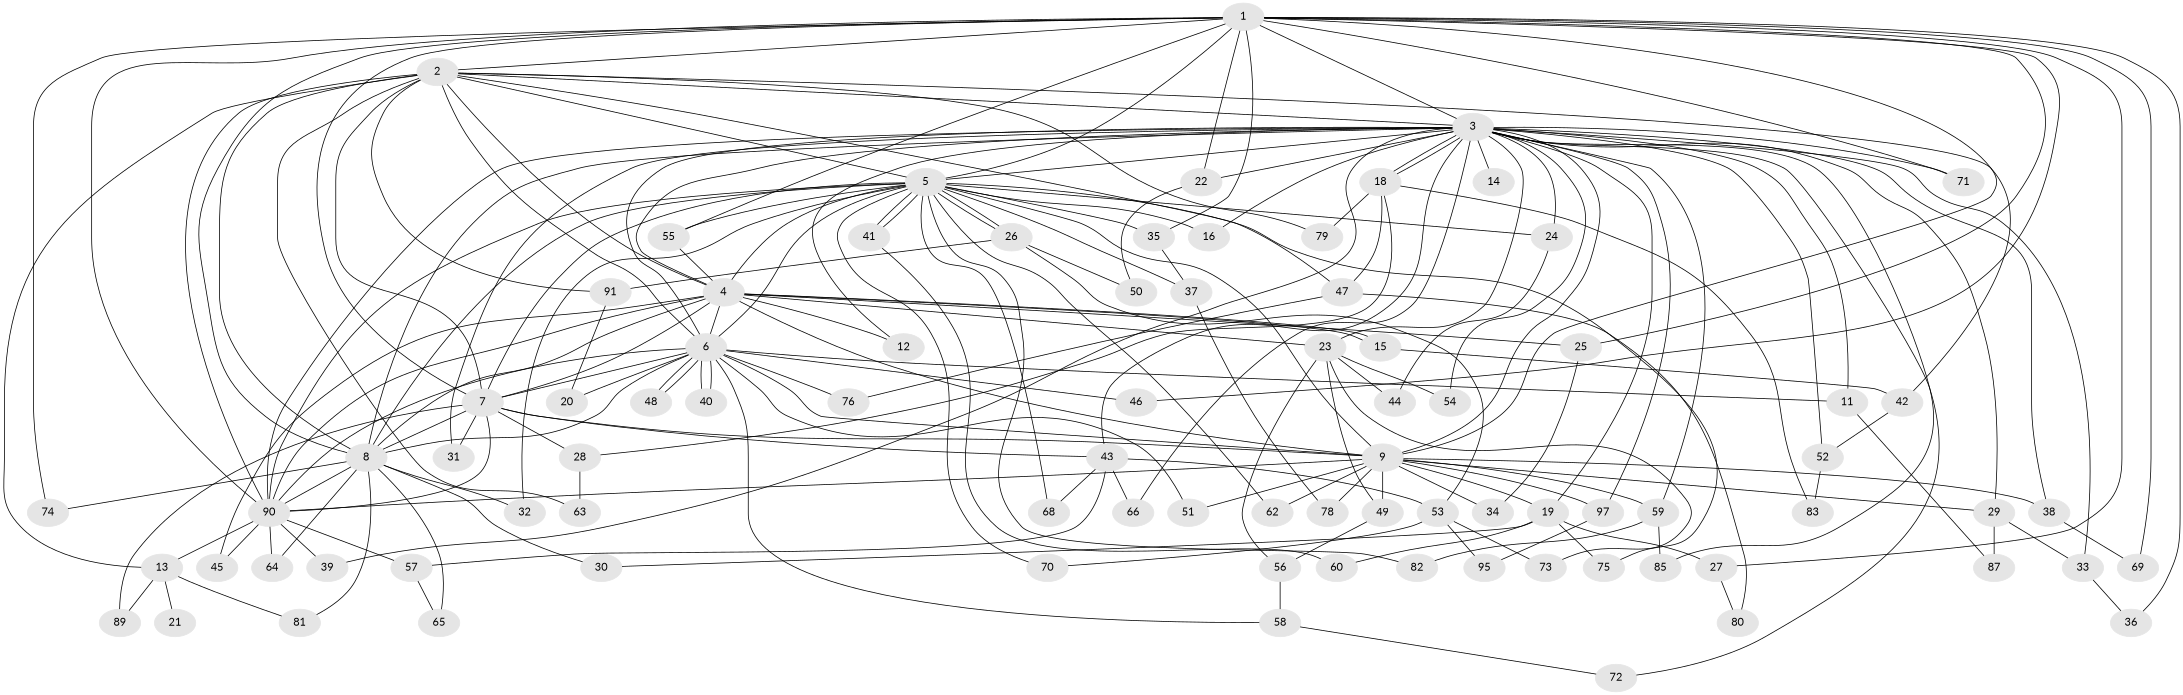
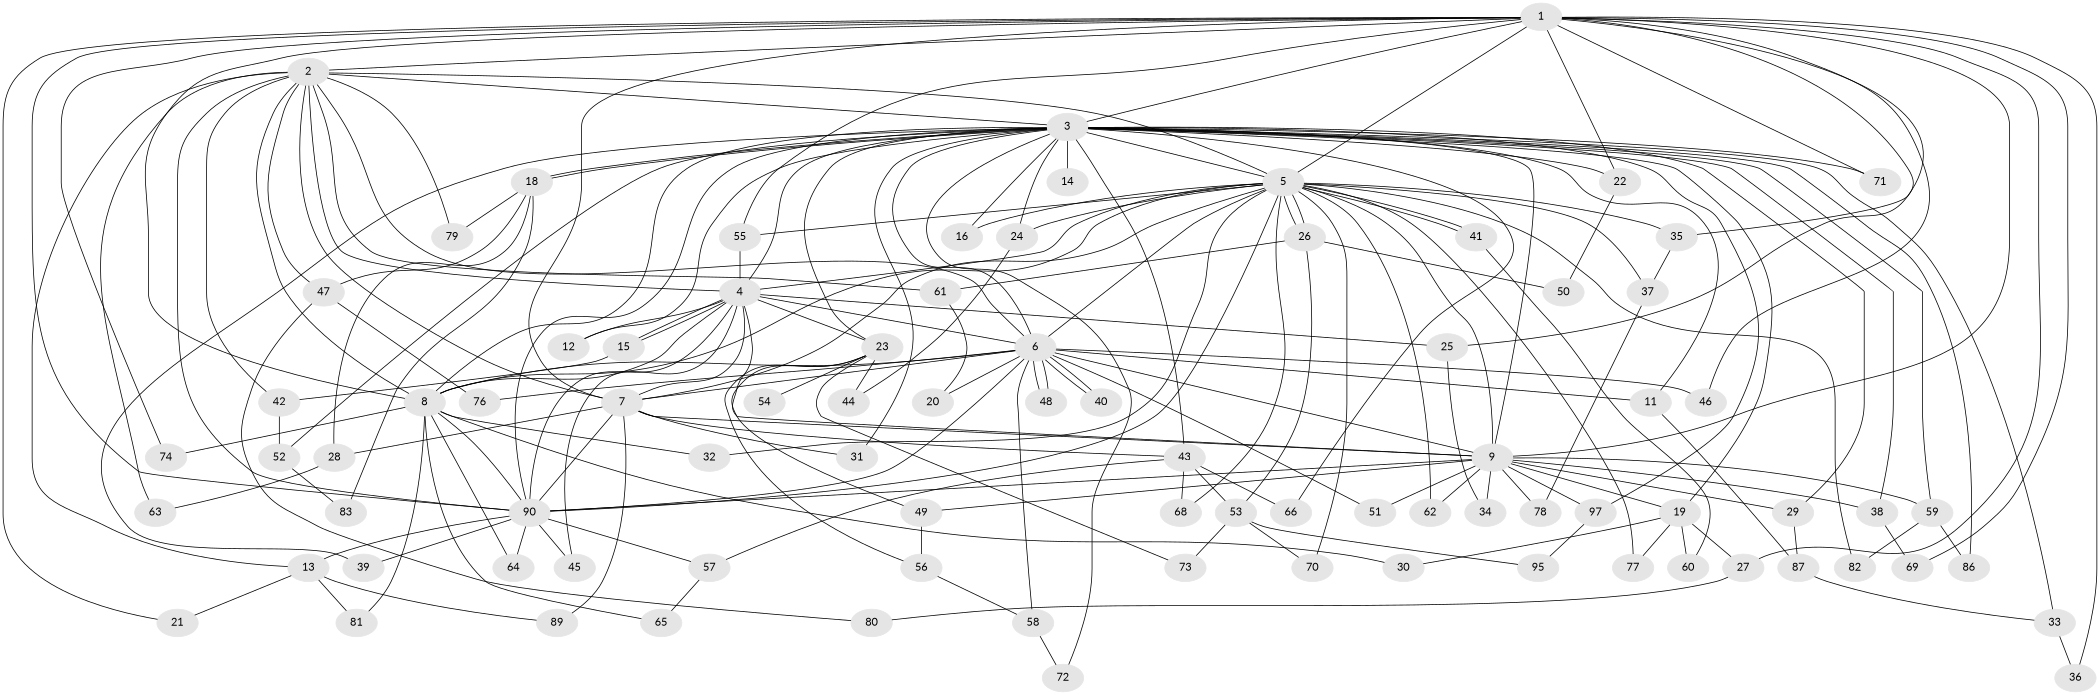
none -> (121, 44)
(1573, 267) -> none
(611, 292) -> (941, 292)
(425, 430) -> none
(2040, 541) -> (1923, 604)
(1604, 568) -> (1633, 568)
(1660, 568) -> (1969, 568)
